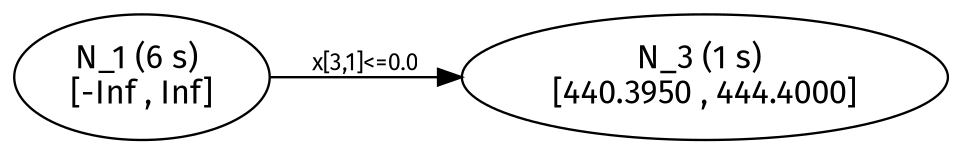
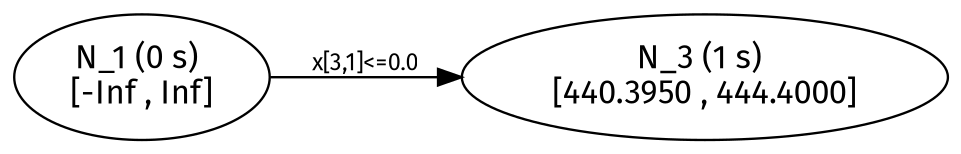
(142, 77) -> (142, 77)
